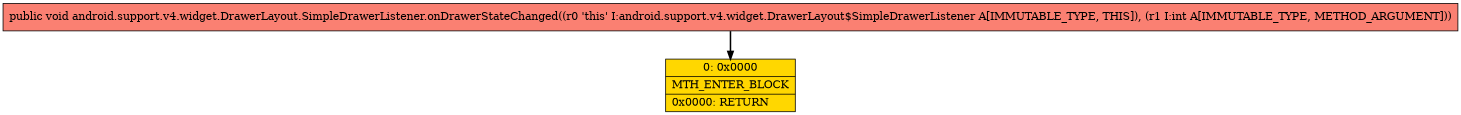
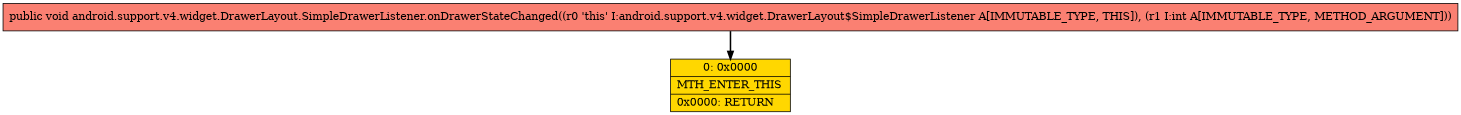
(730, 85) -> (729, 85)
